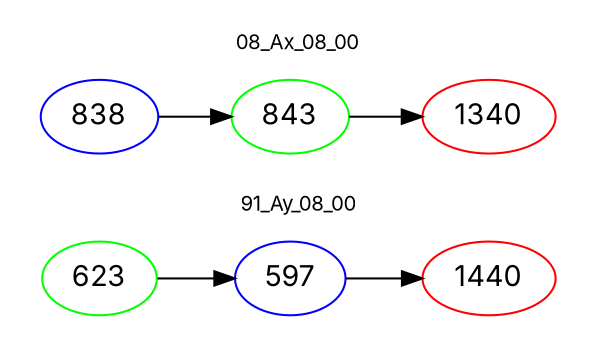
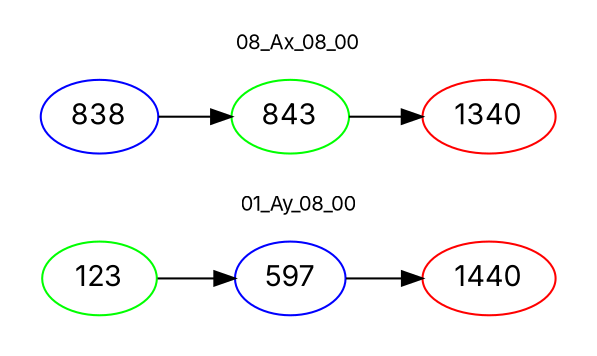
(299, 206) -> (299, 206)
(99, 278) -> (99, 278)
